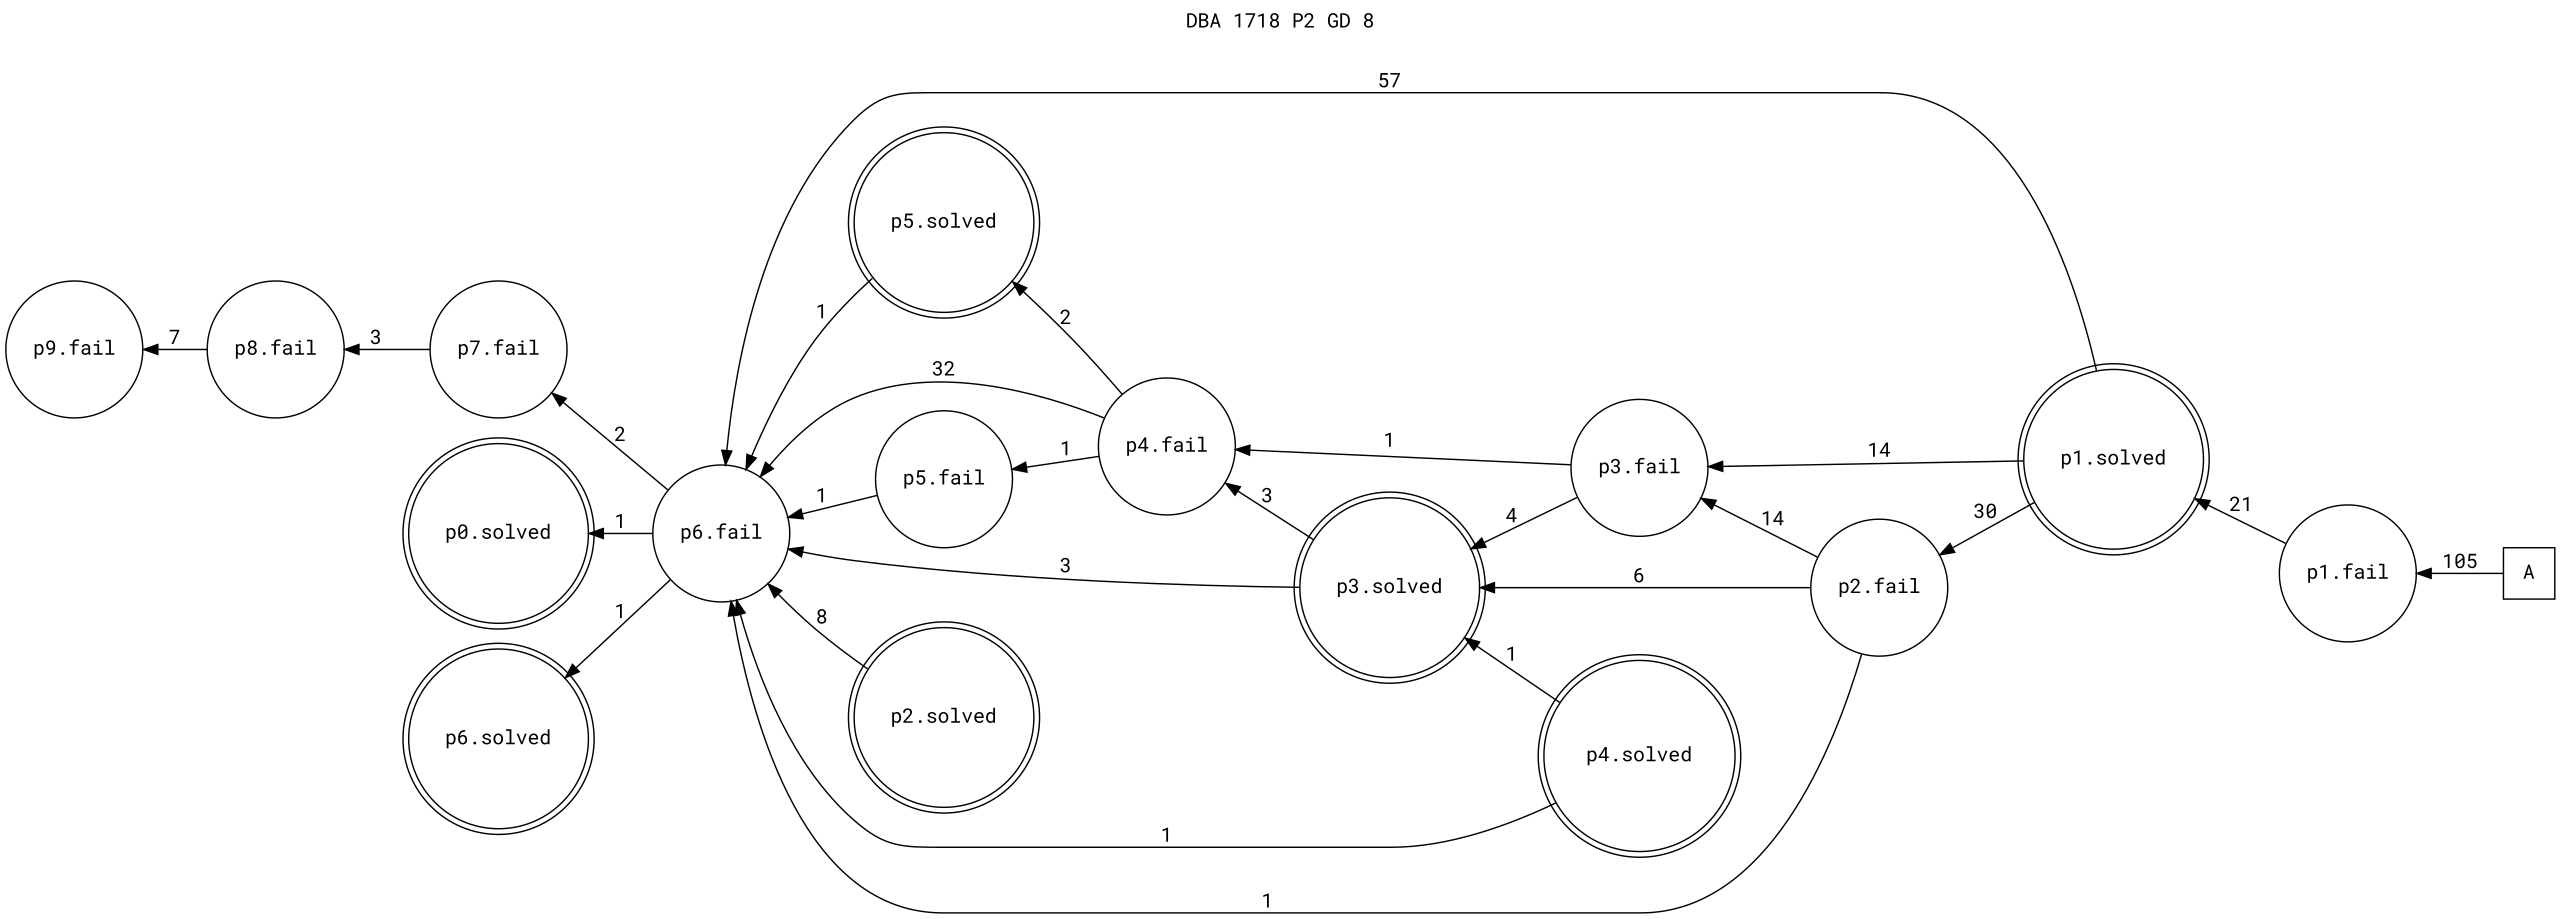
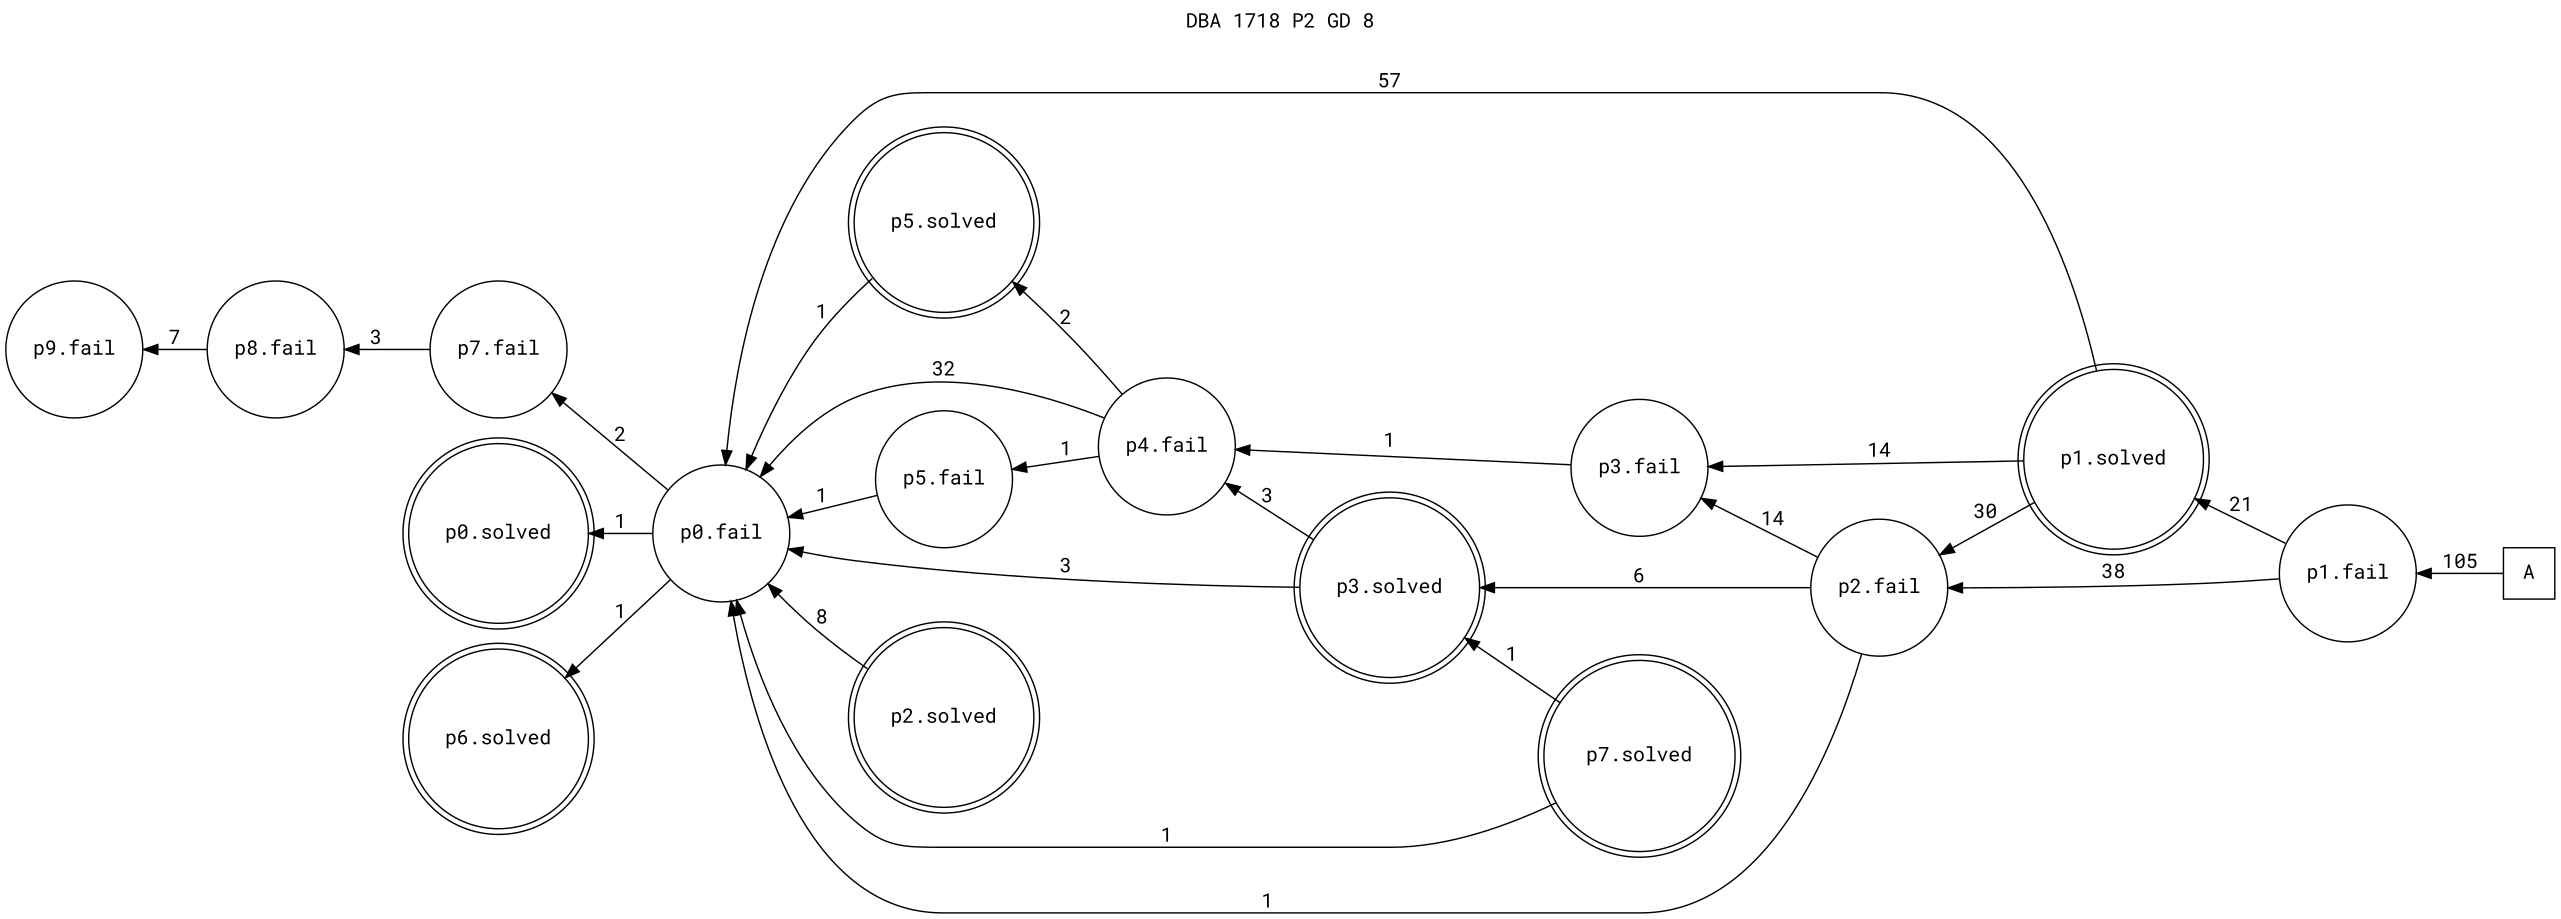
(1531, 520) -> none
(721, 533) -> (721, 533)
none -> (2121, 586)
(1639, 756) -> (1639, 756)
